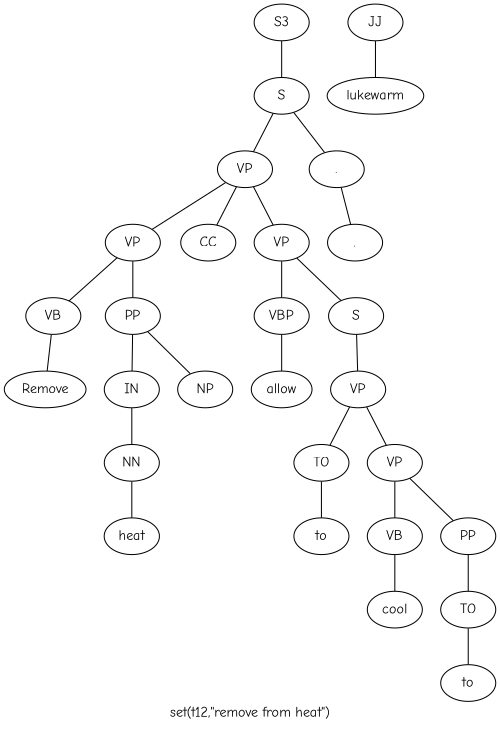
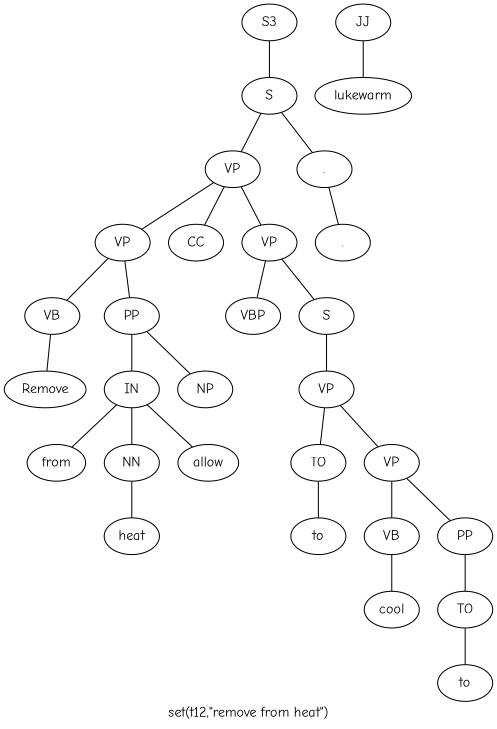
(282, 353) -> (170, 426)
none -> (56, 463)
